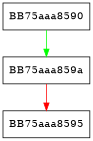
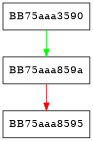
(46, 16) -> (46, 16)
